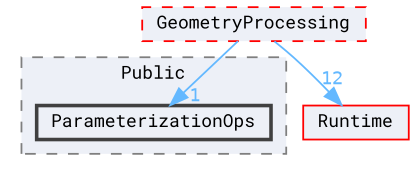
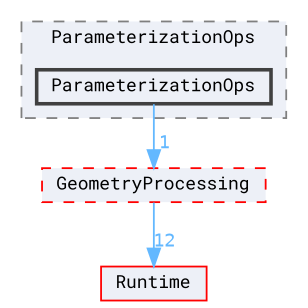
(209, 68) -> (154, 129)
(154, 74) -> (154, 38)
